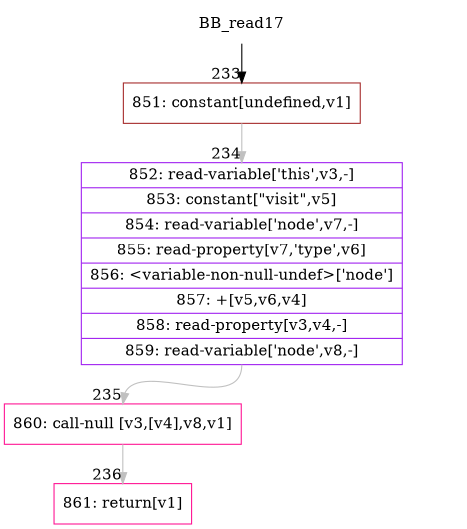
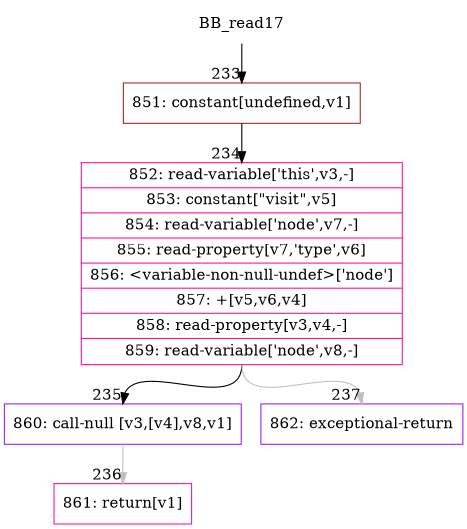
(242, 137) -> (242, 137)
(242, 264) -> (242, 264)
(188, 385) -> (188, 385)
(123, 424) -> (123, 424)
none -> (362, 424)
